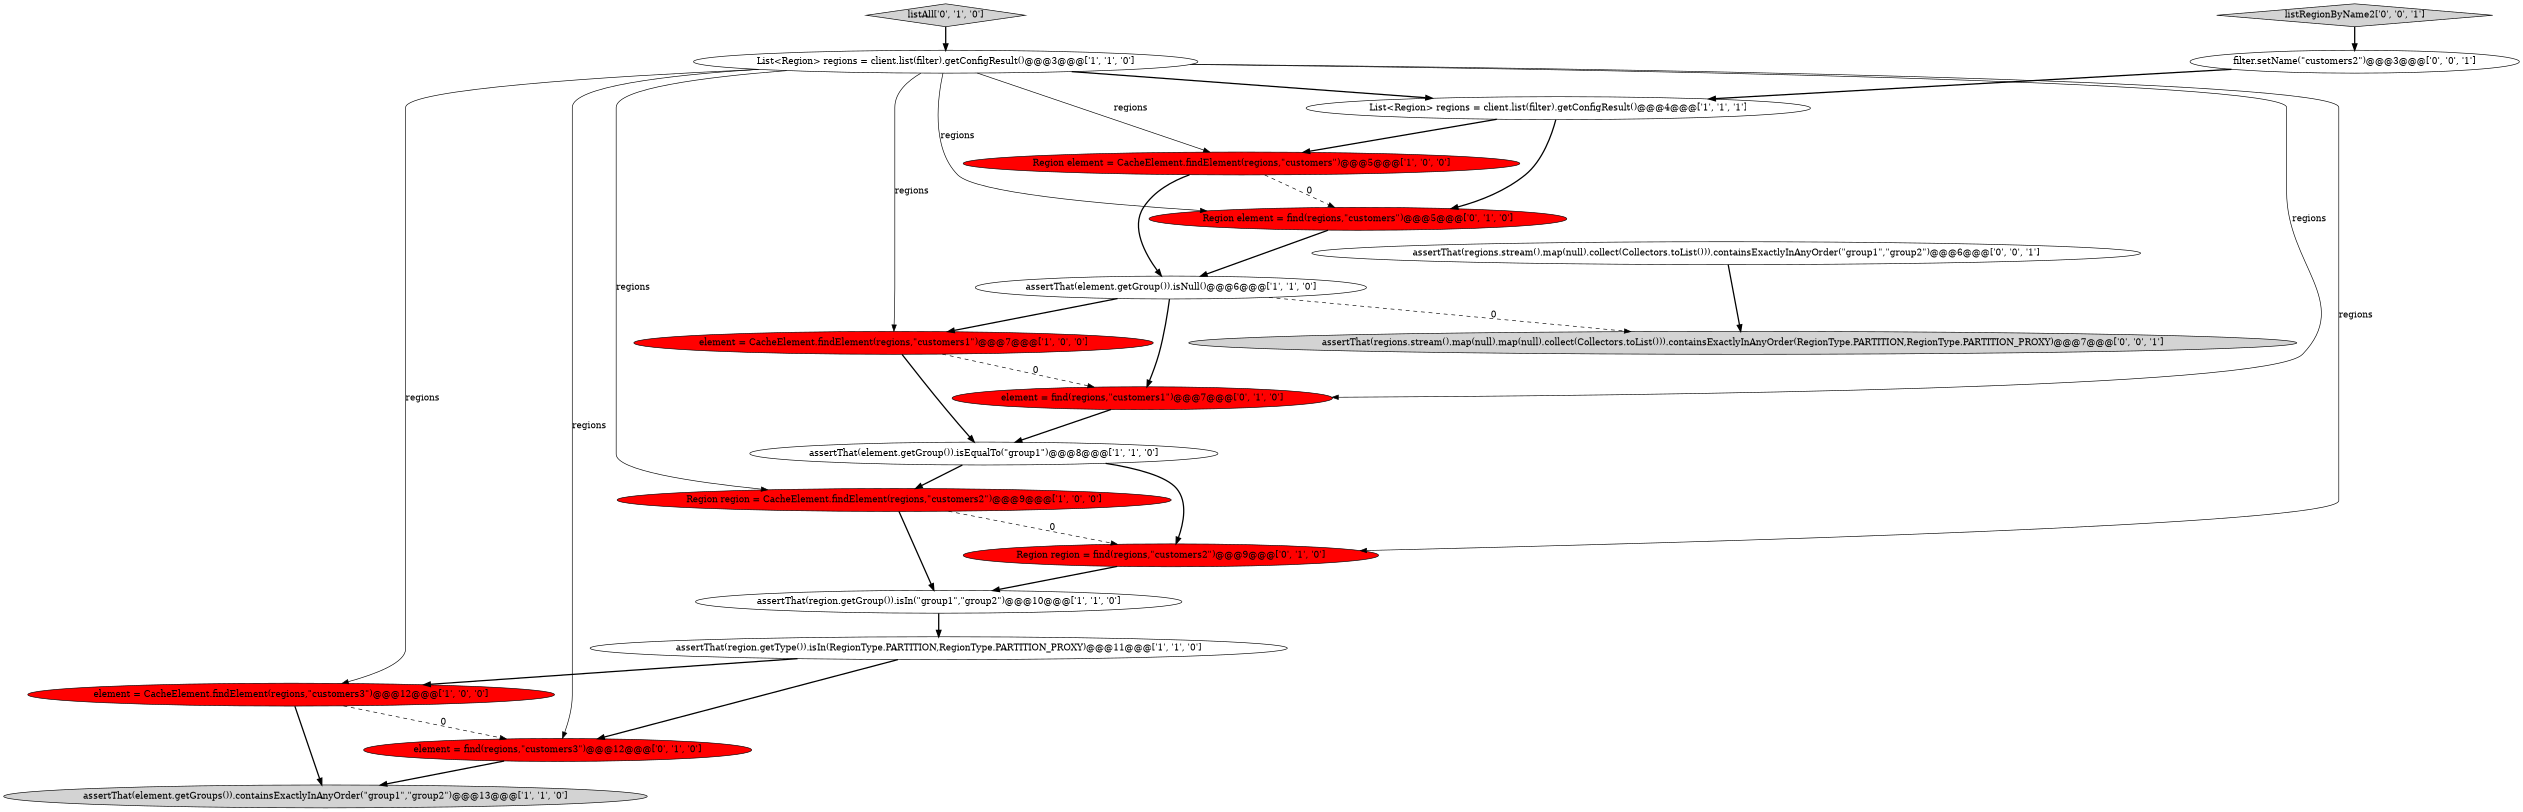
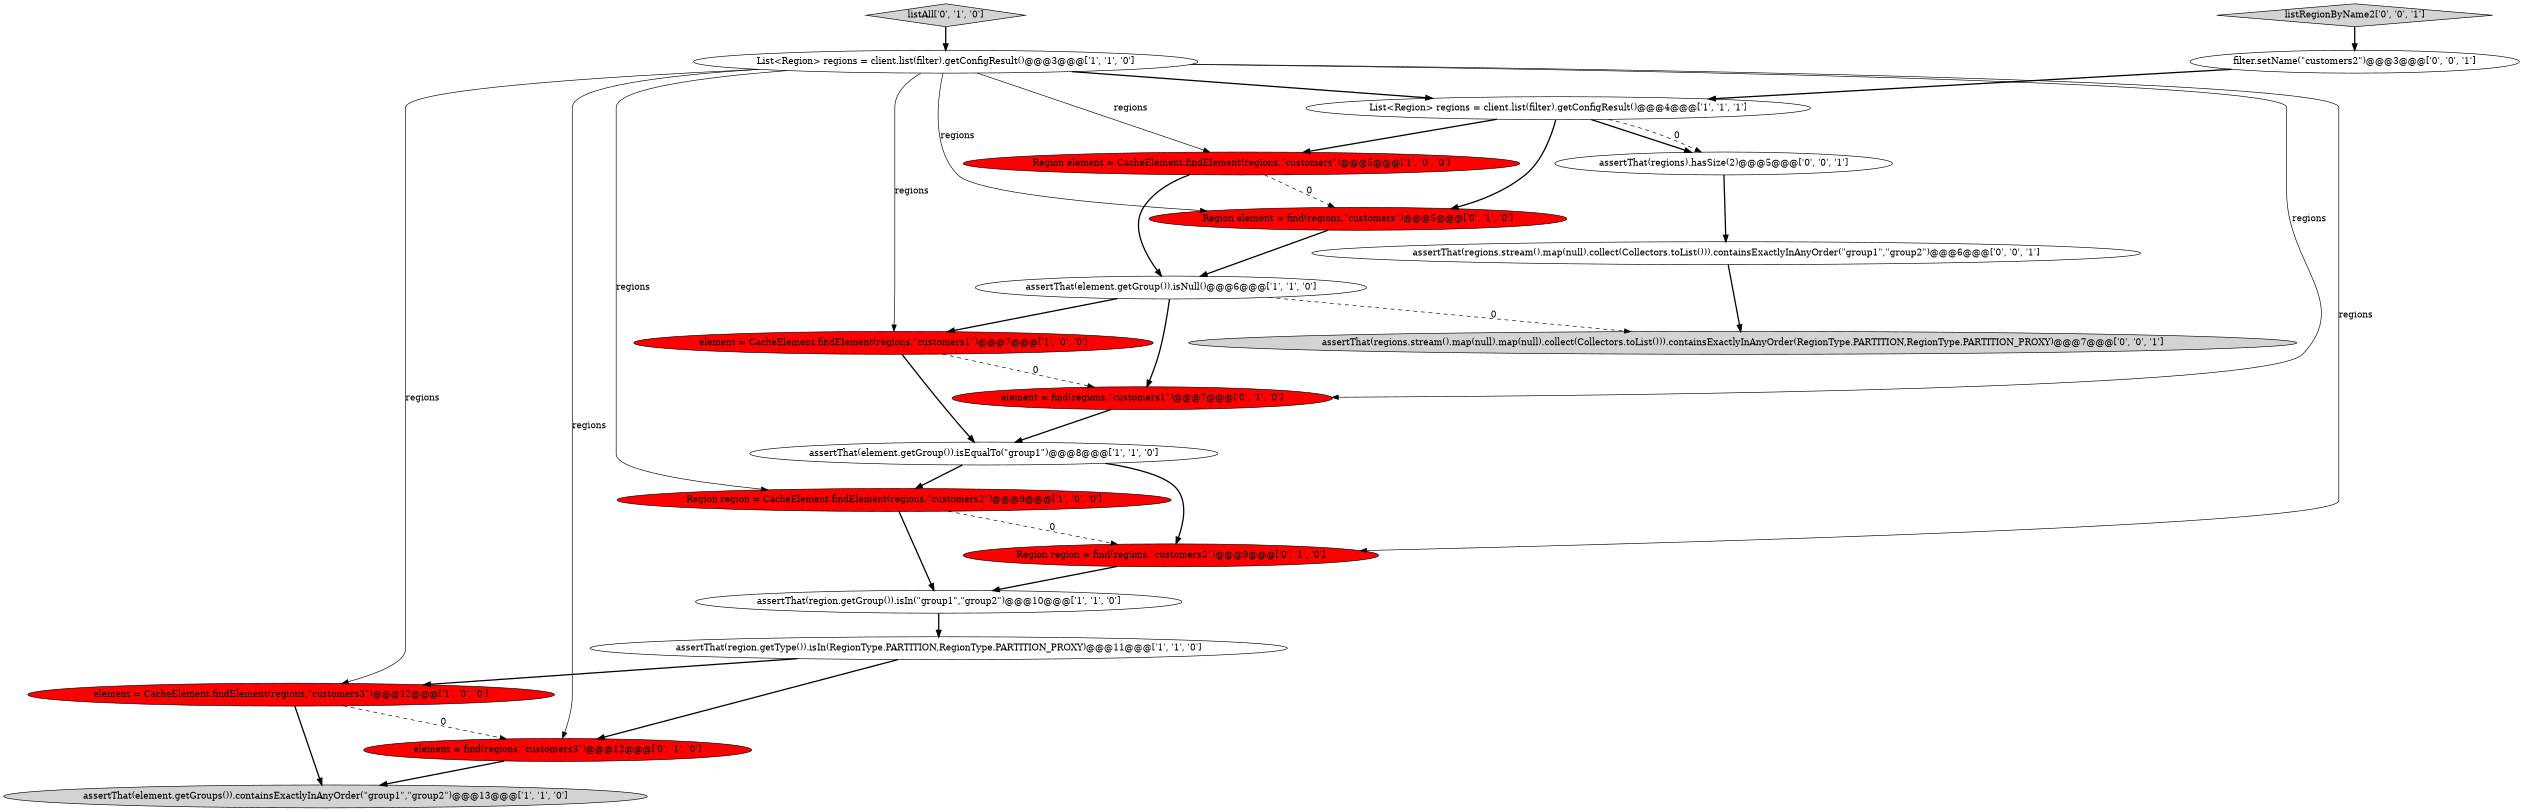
none -> (1724, 163)
